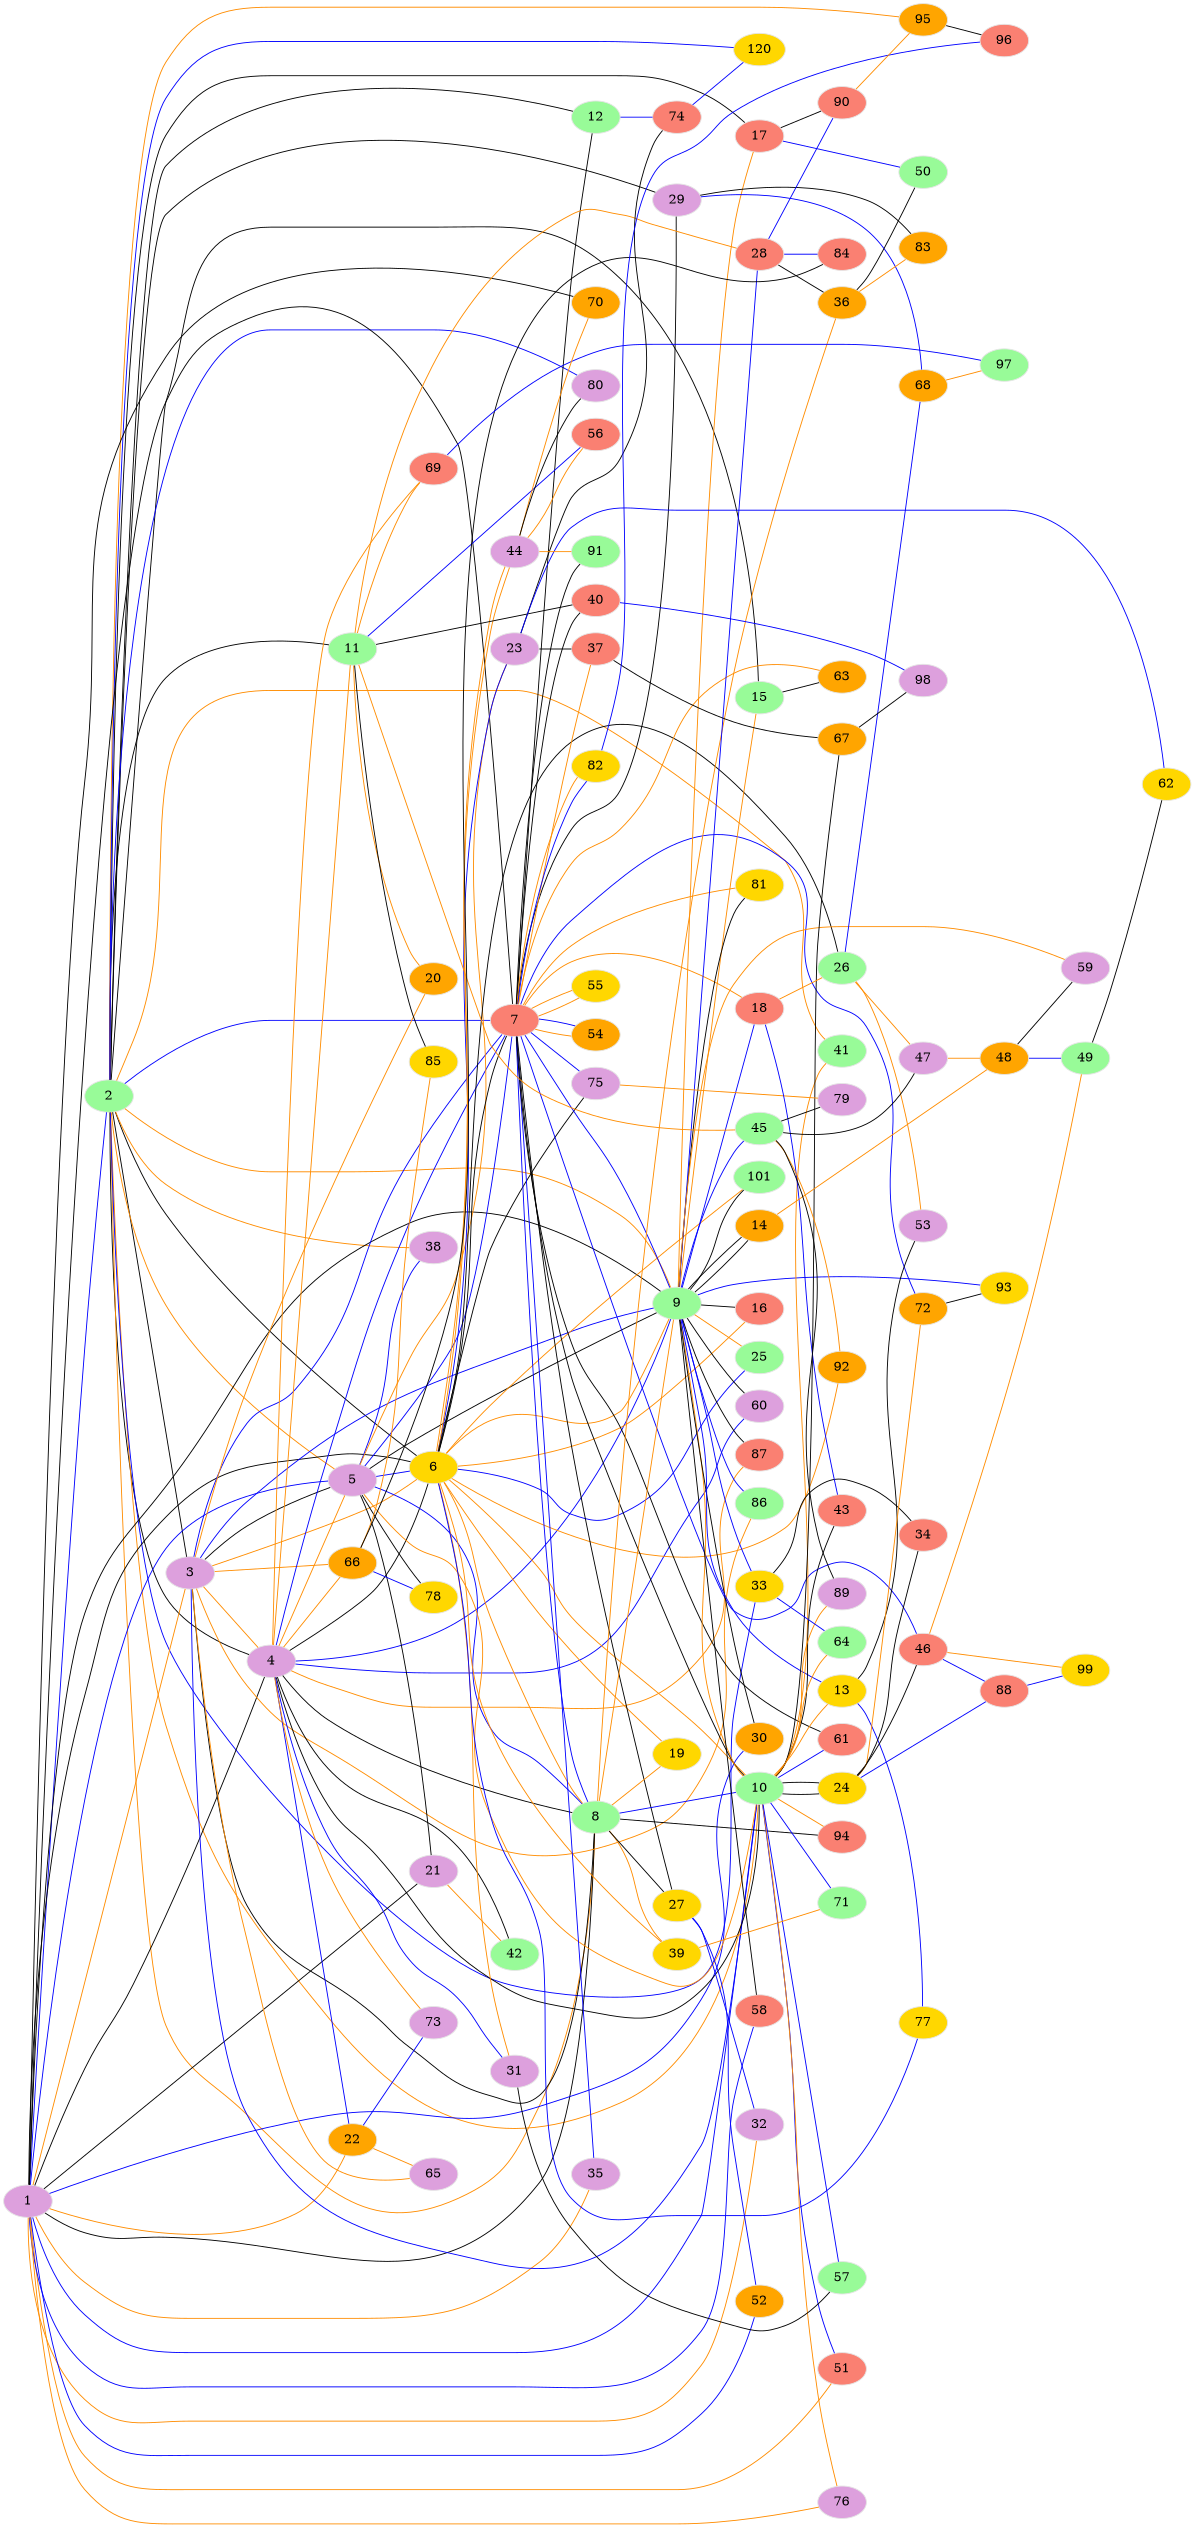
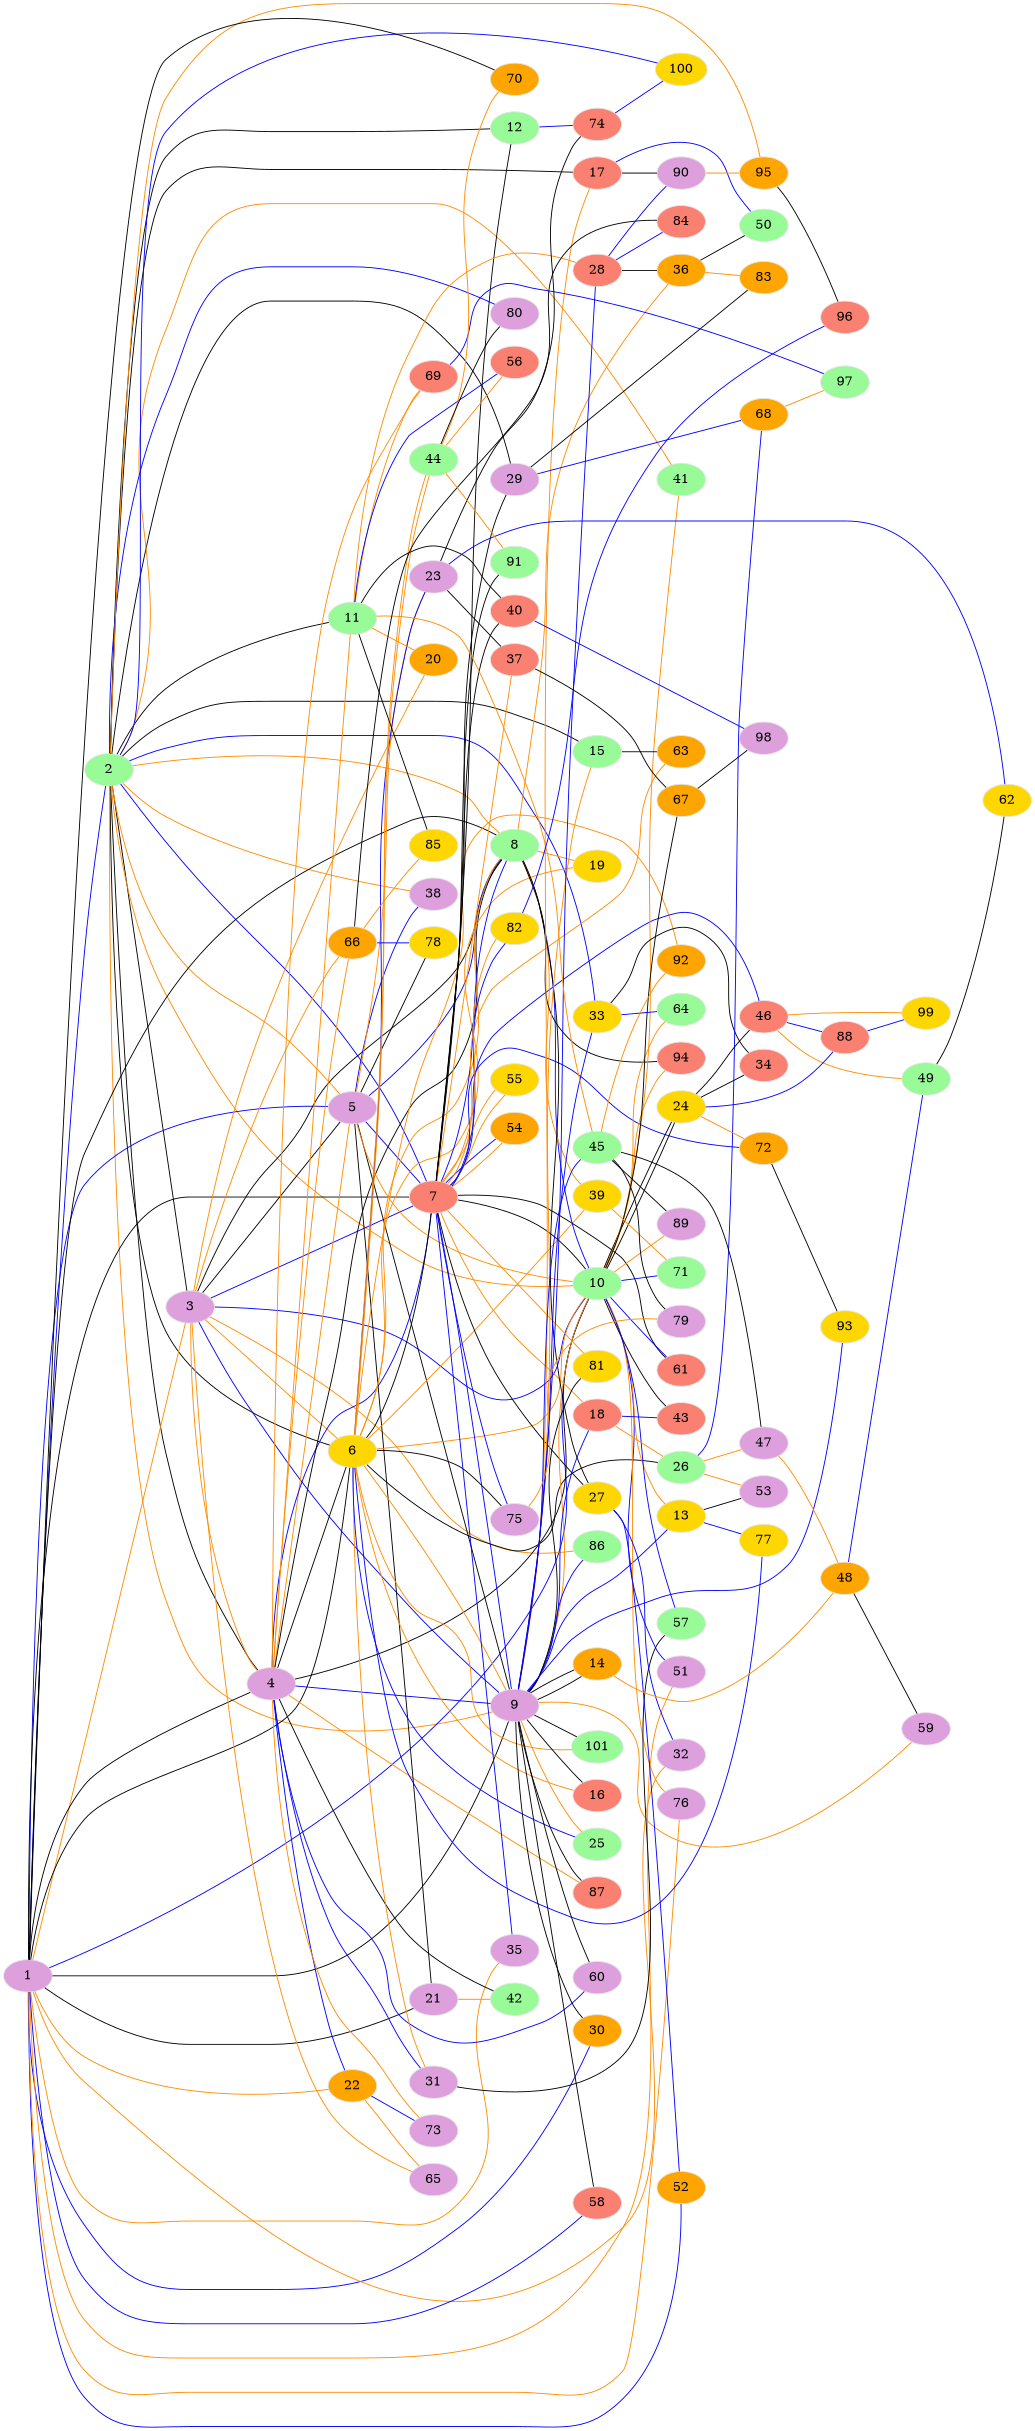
(760, 50) -> (681, 69)
(842, 103) -> (681, 173)
(515, 552) -> (434, 460)
(677, 1303) -> (515, 1705)
(401, 1473) -> none
(636, 1560) -> none
(842, 2369) -> (681, 1672)
